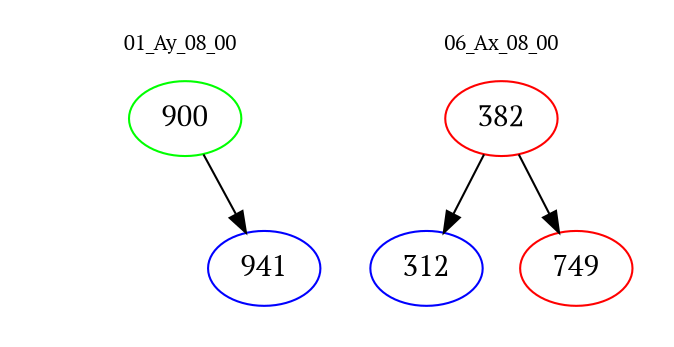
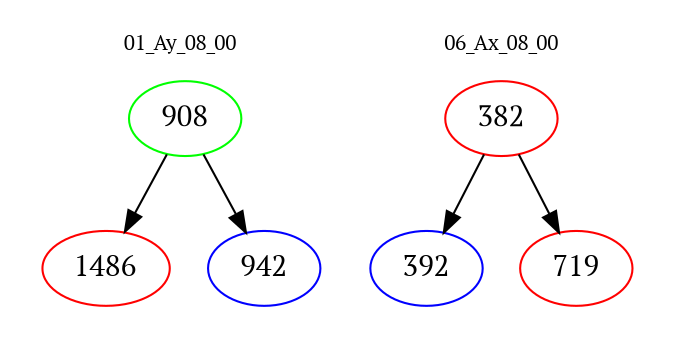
(185, 119) -> (185, 119)
none -> (106, 268)
(264, 268) -> (264, 268)
(427, 268) -> (427, 268)
(576, 268) -> (576, 268)
